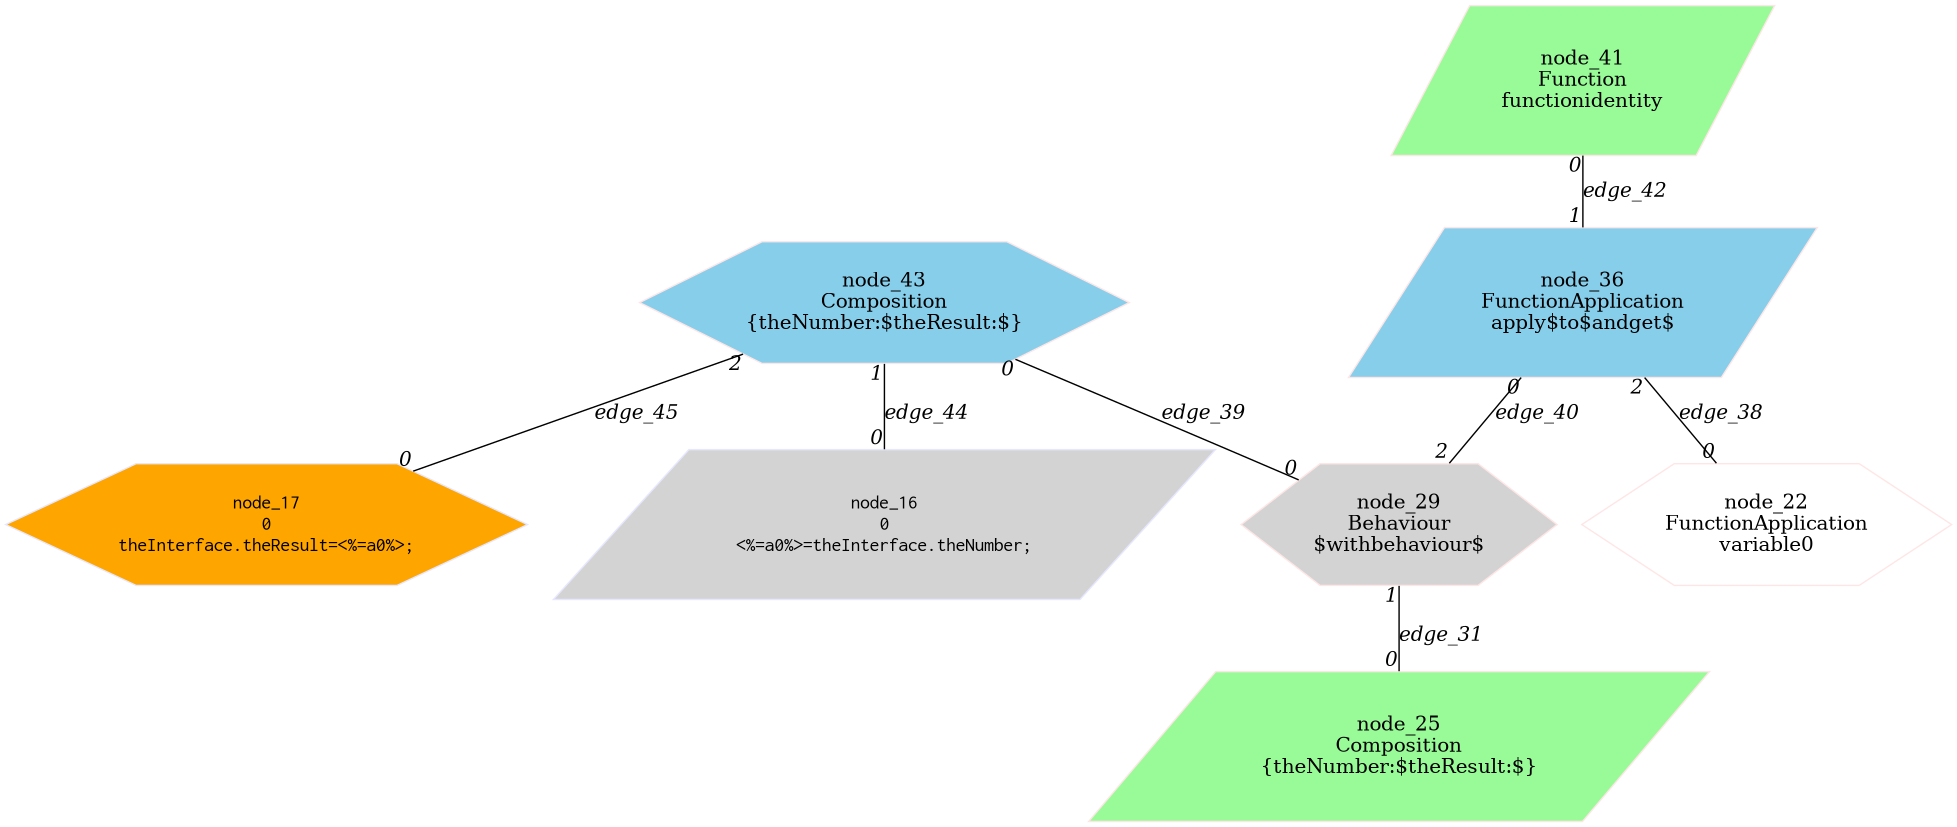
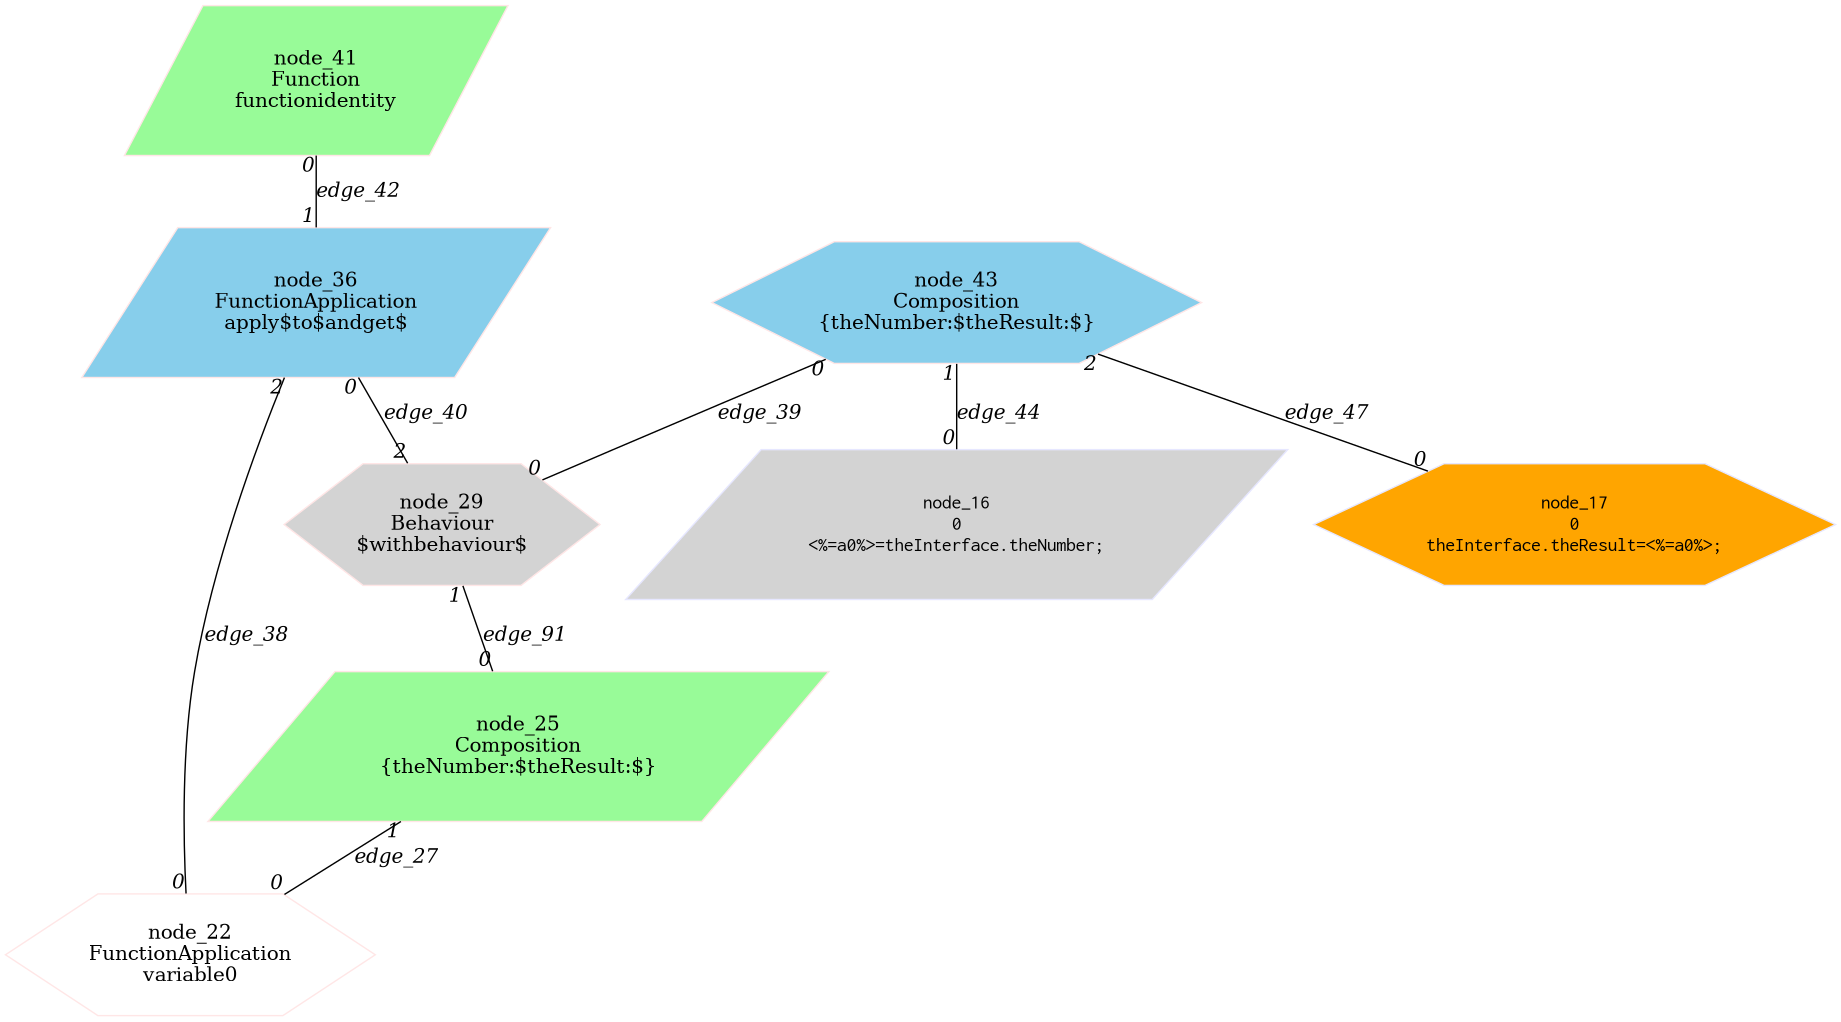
(637, 414) -> (1327, 414)
(1441, 636) -> (525, 636)
none -> (343, 858)
